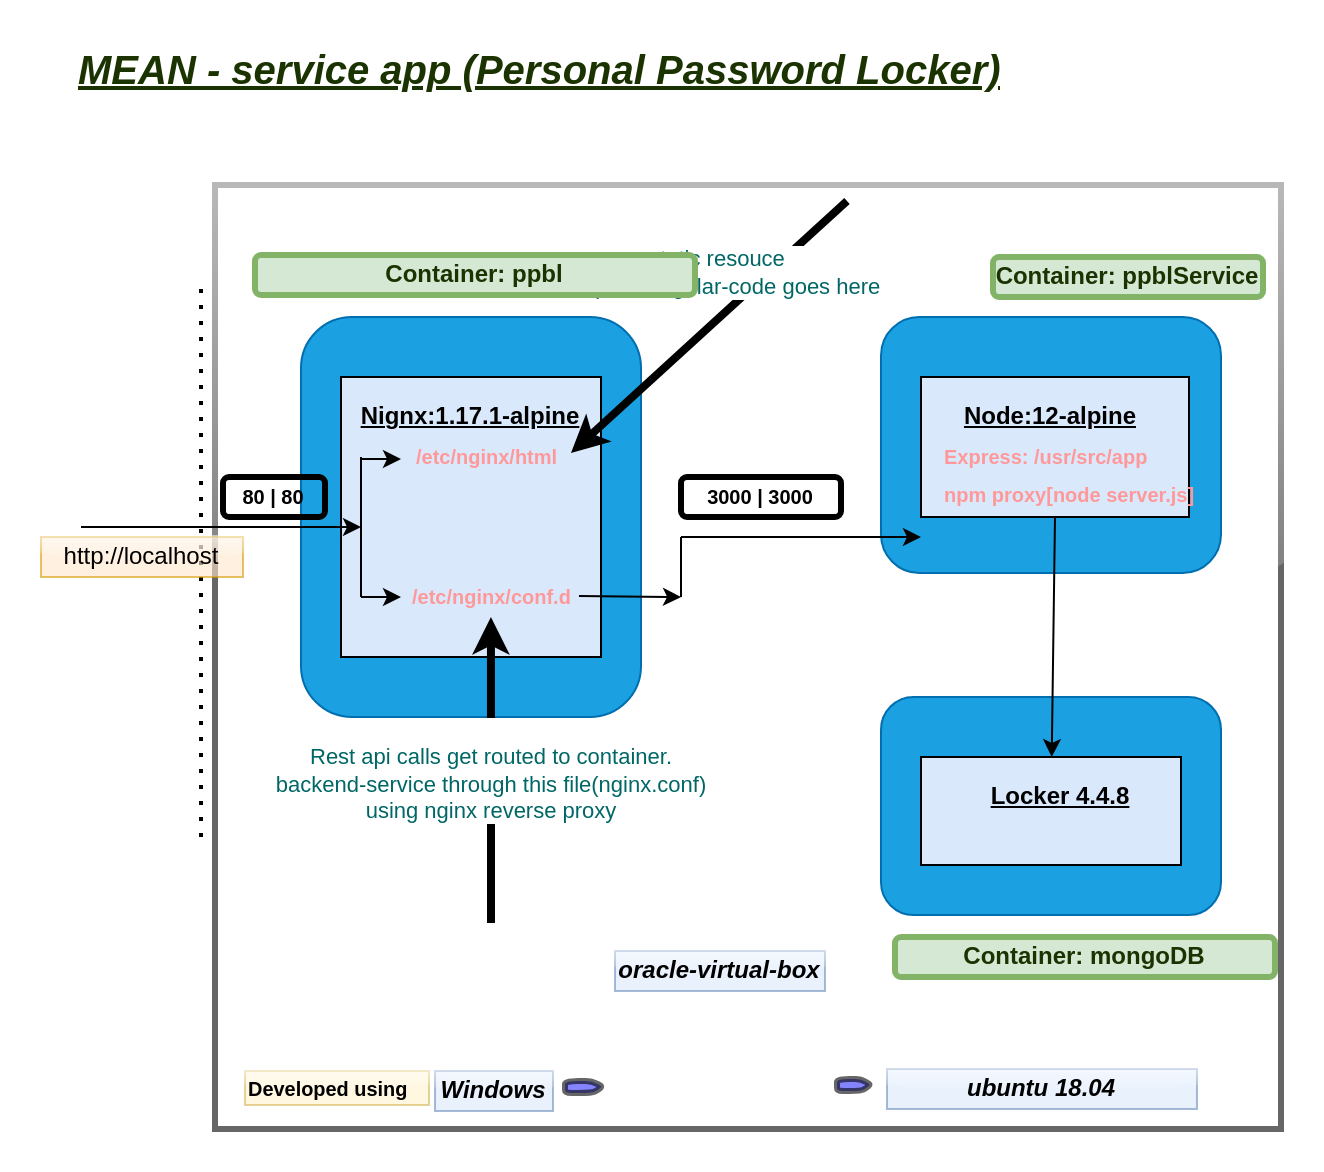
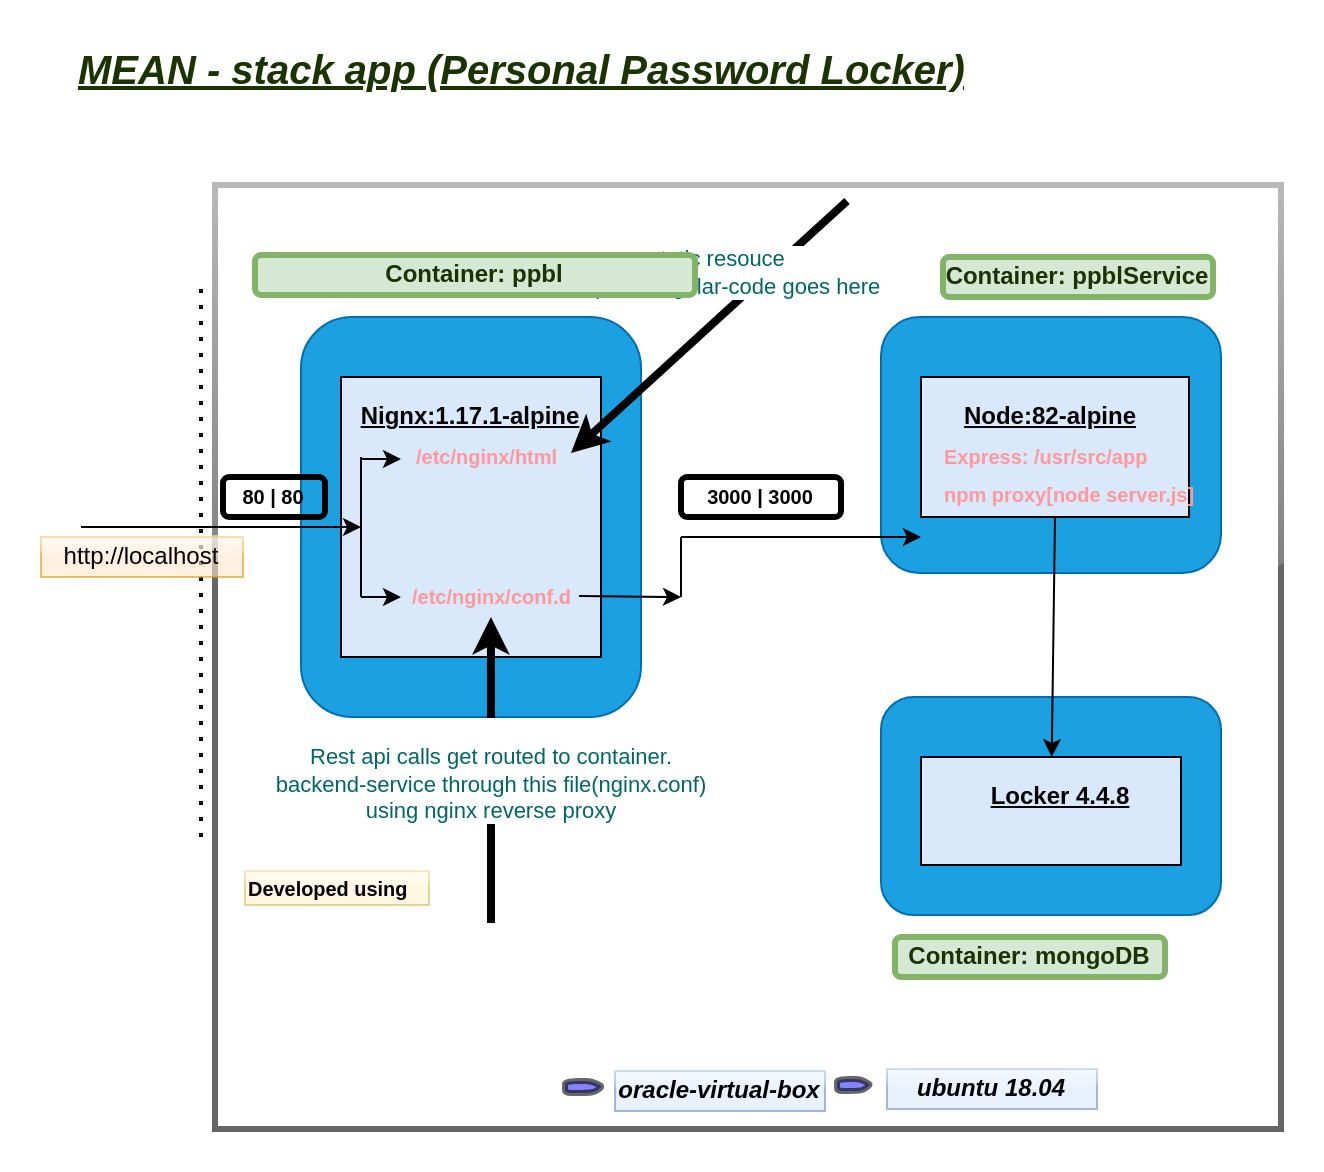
(310, 33) -> (302, 33)
(1128, 277) -> (1078, 277)
(1051, 417) -> (1051, 417)
(1085, 957) -> (1030, 957)
(720, 971) -> (720, 1091)
(337, 1088) -> (337, 888)
(1042, 1089) -> (992, 1089)
(494, 1091) -> none
